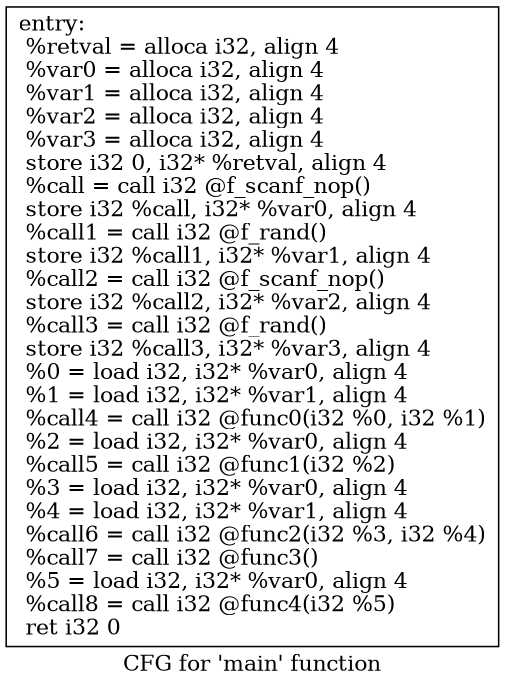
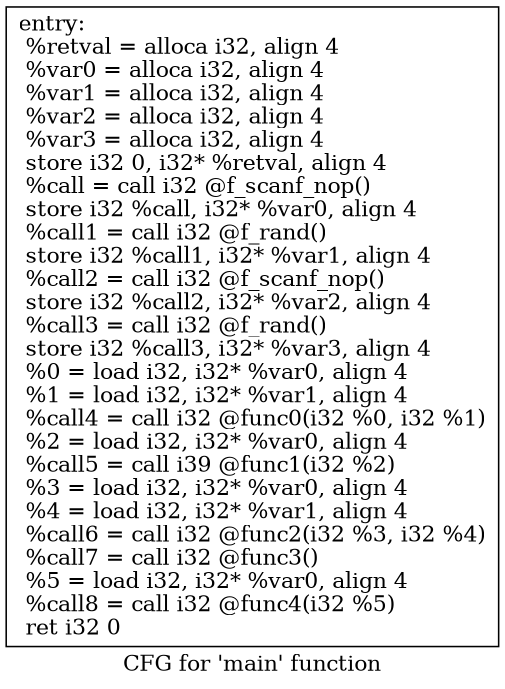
(208, 465) -> (208, 465)
